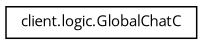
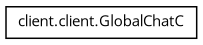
(101, 23) -> (101, 23)
